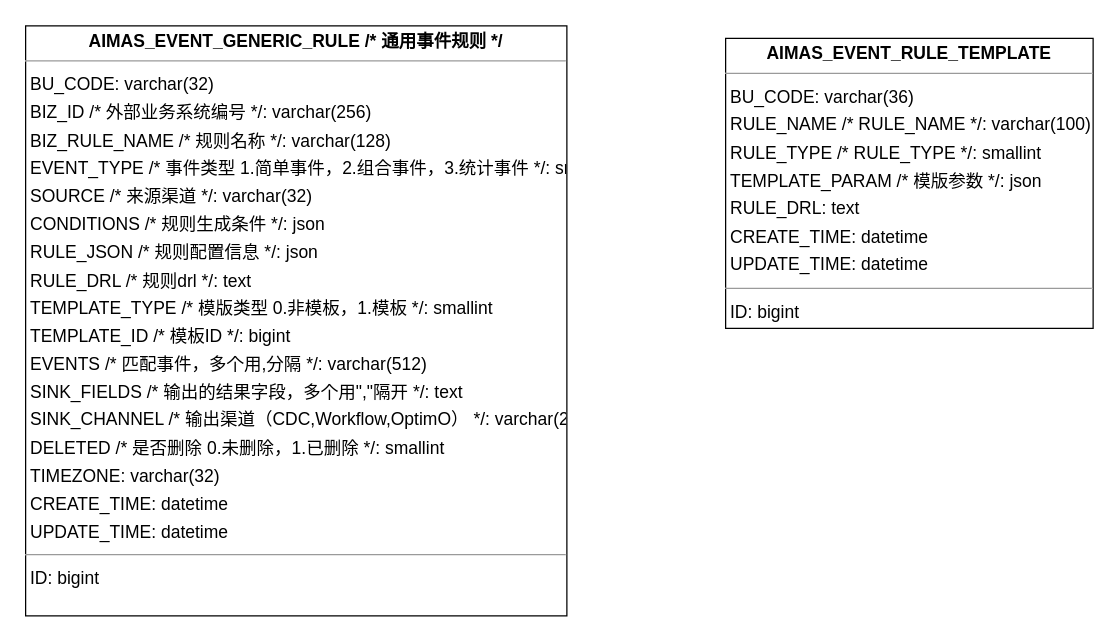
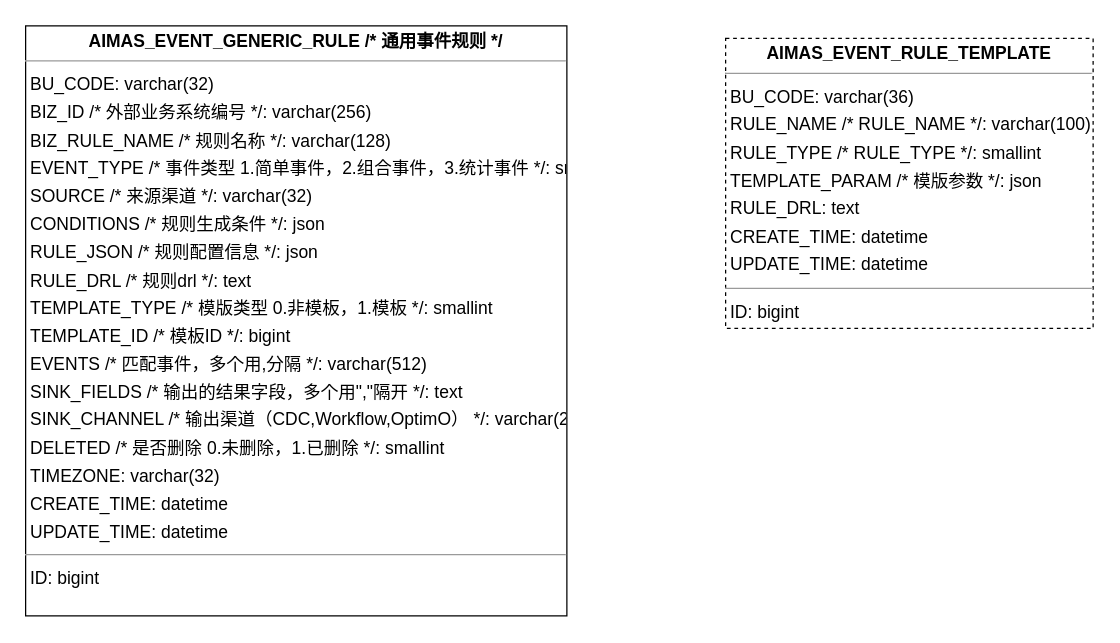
(909, 183) -> (909, 183)
